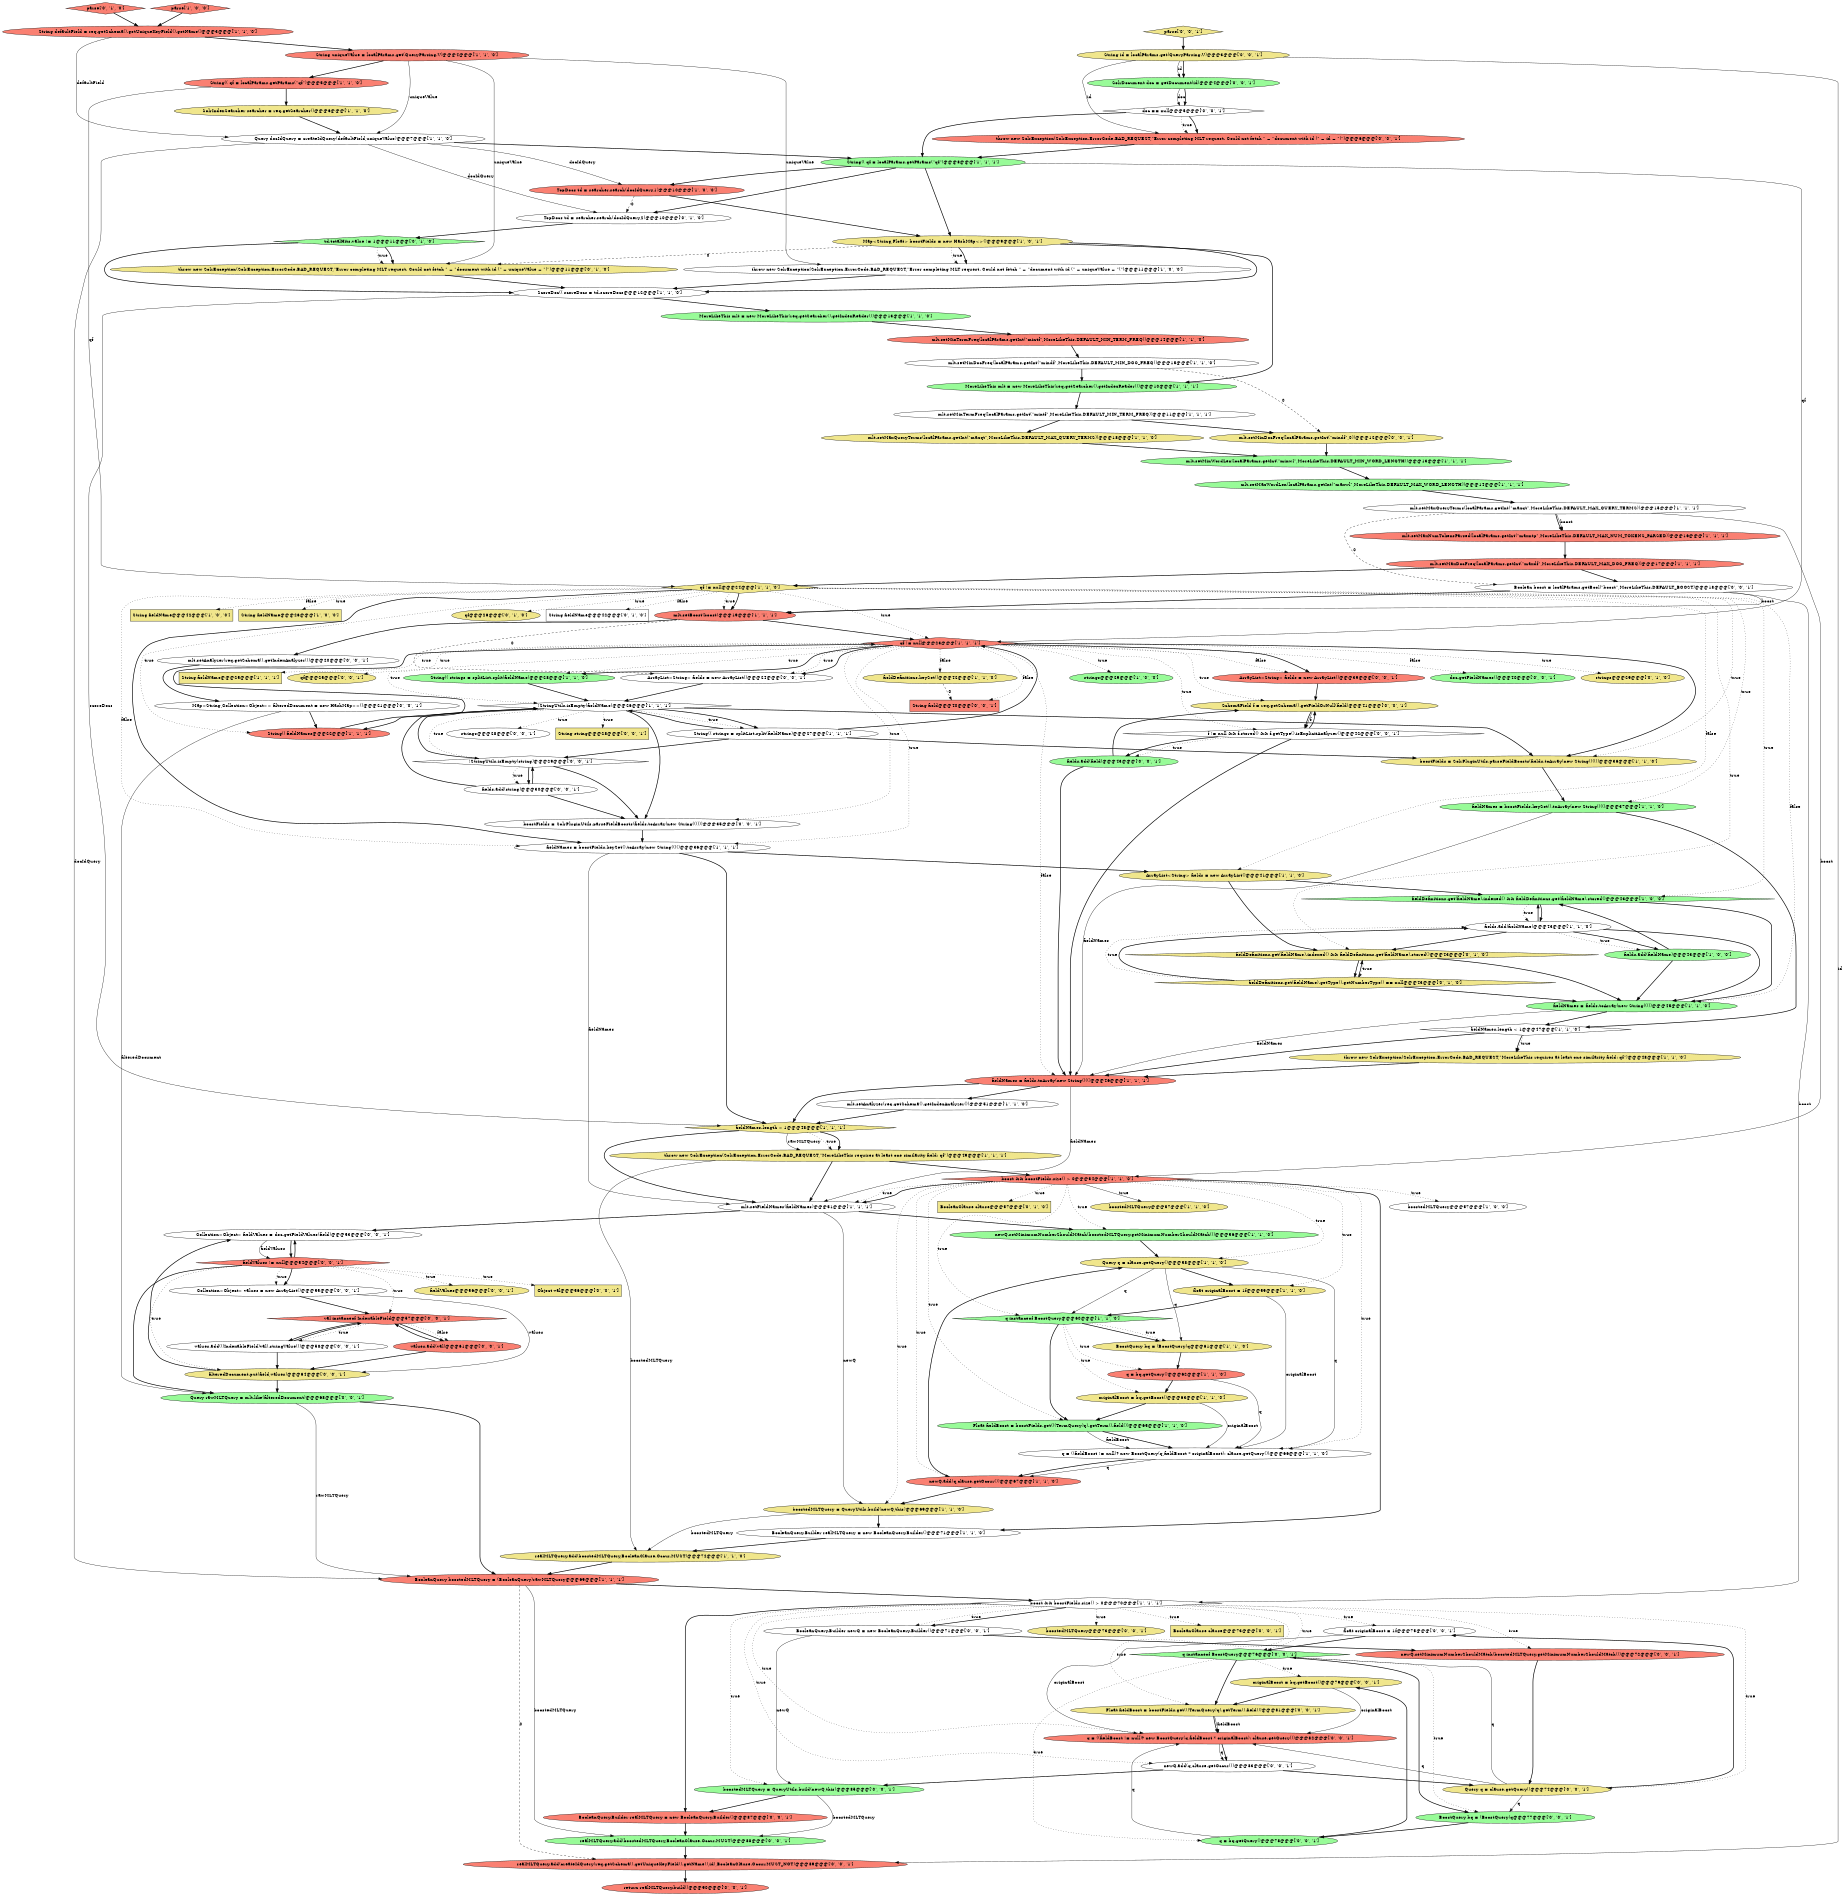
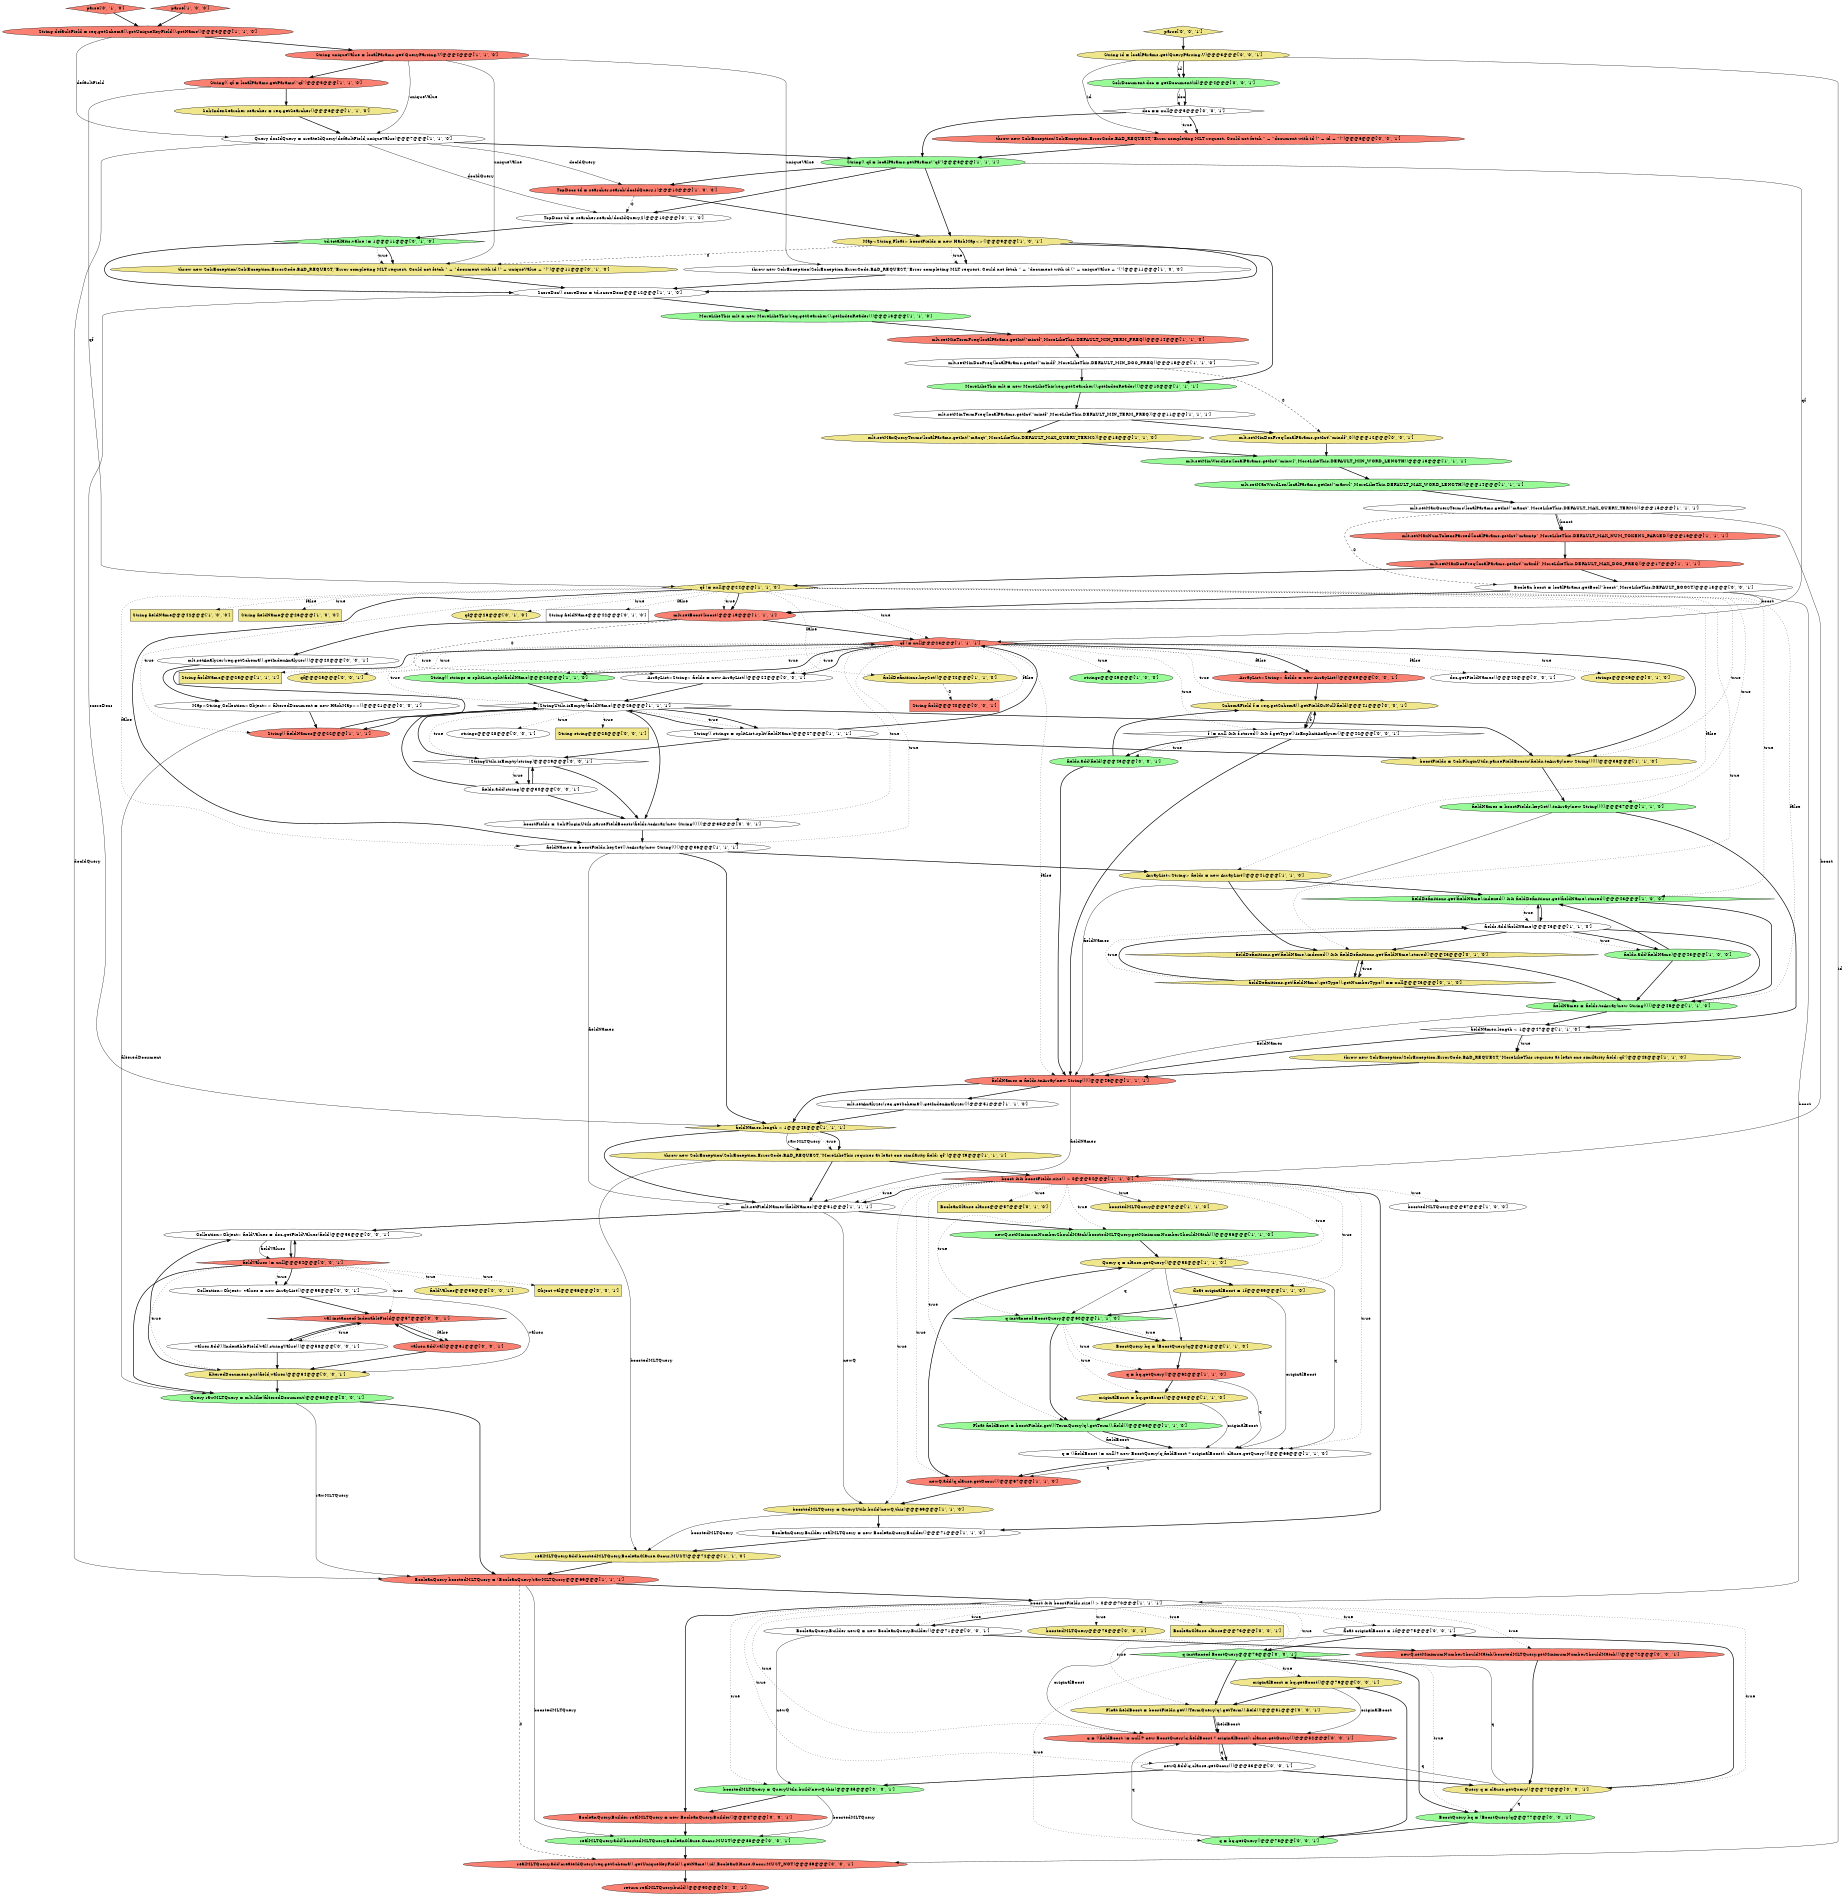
(940, 659) -> (806, 651)
(1503, 678) -> (1503, 678)
